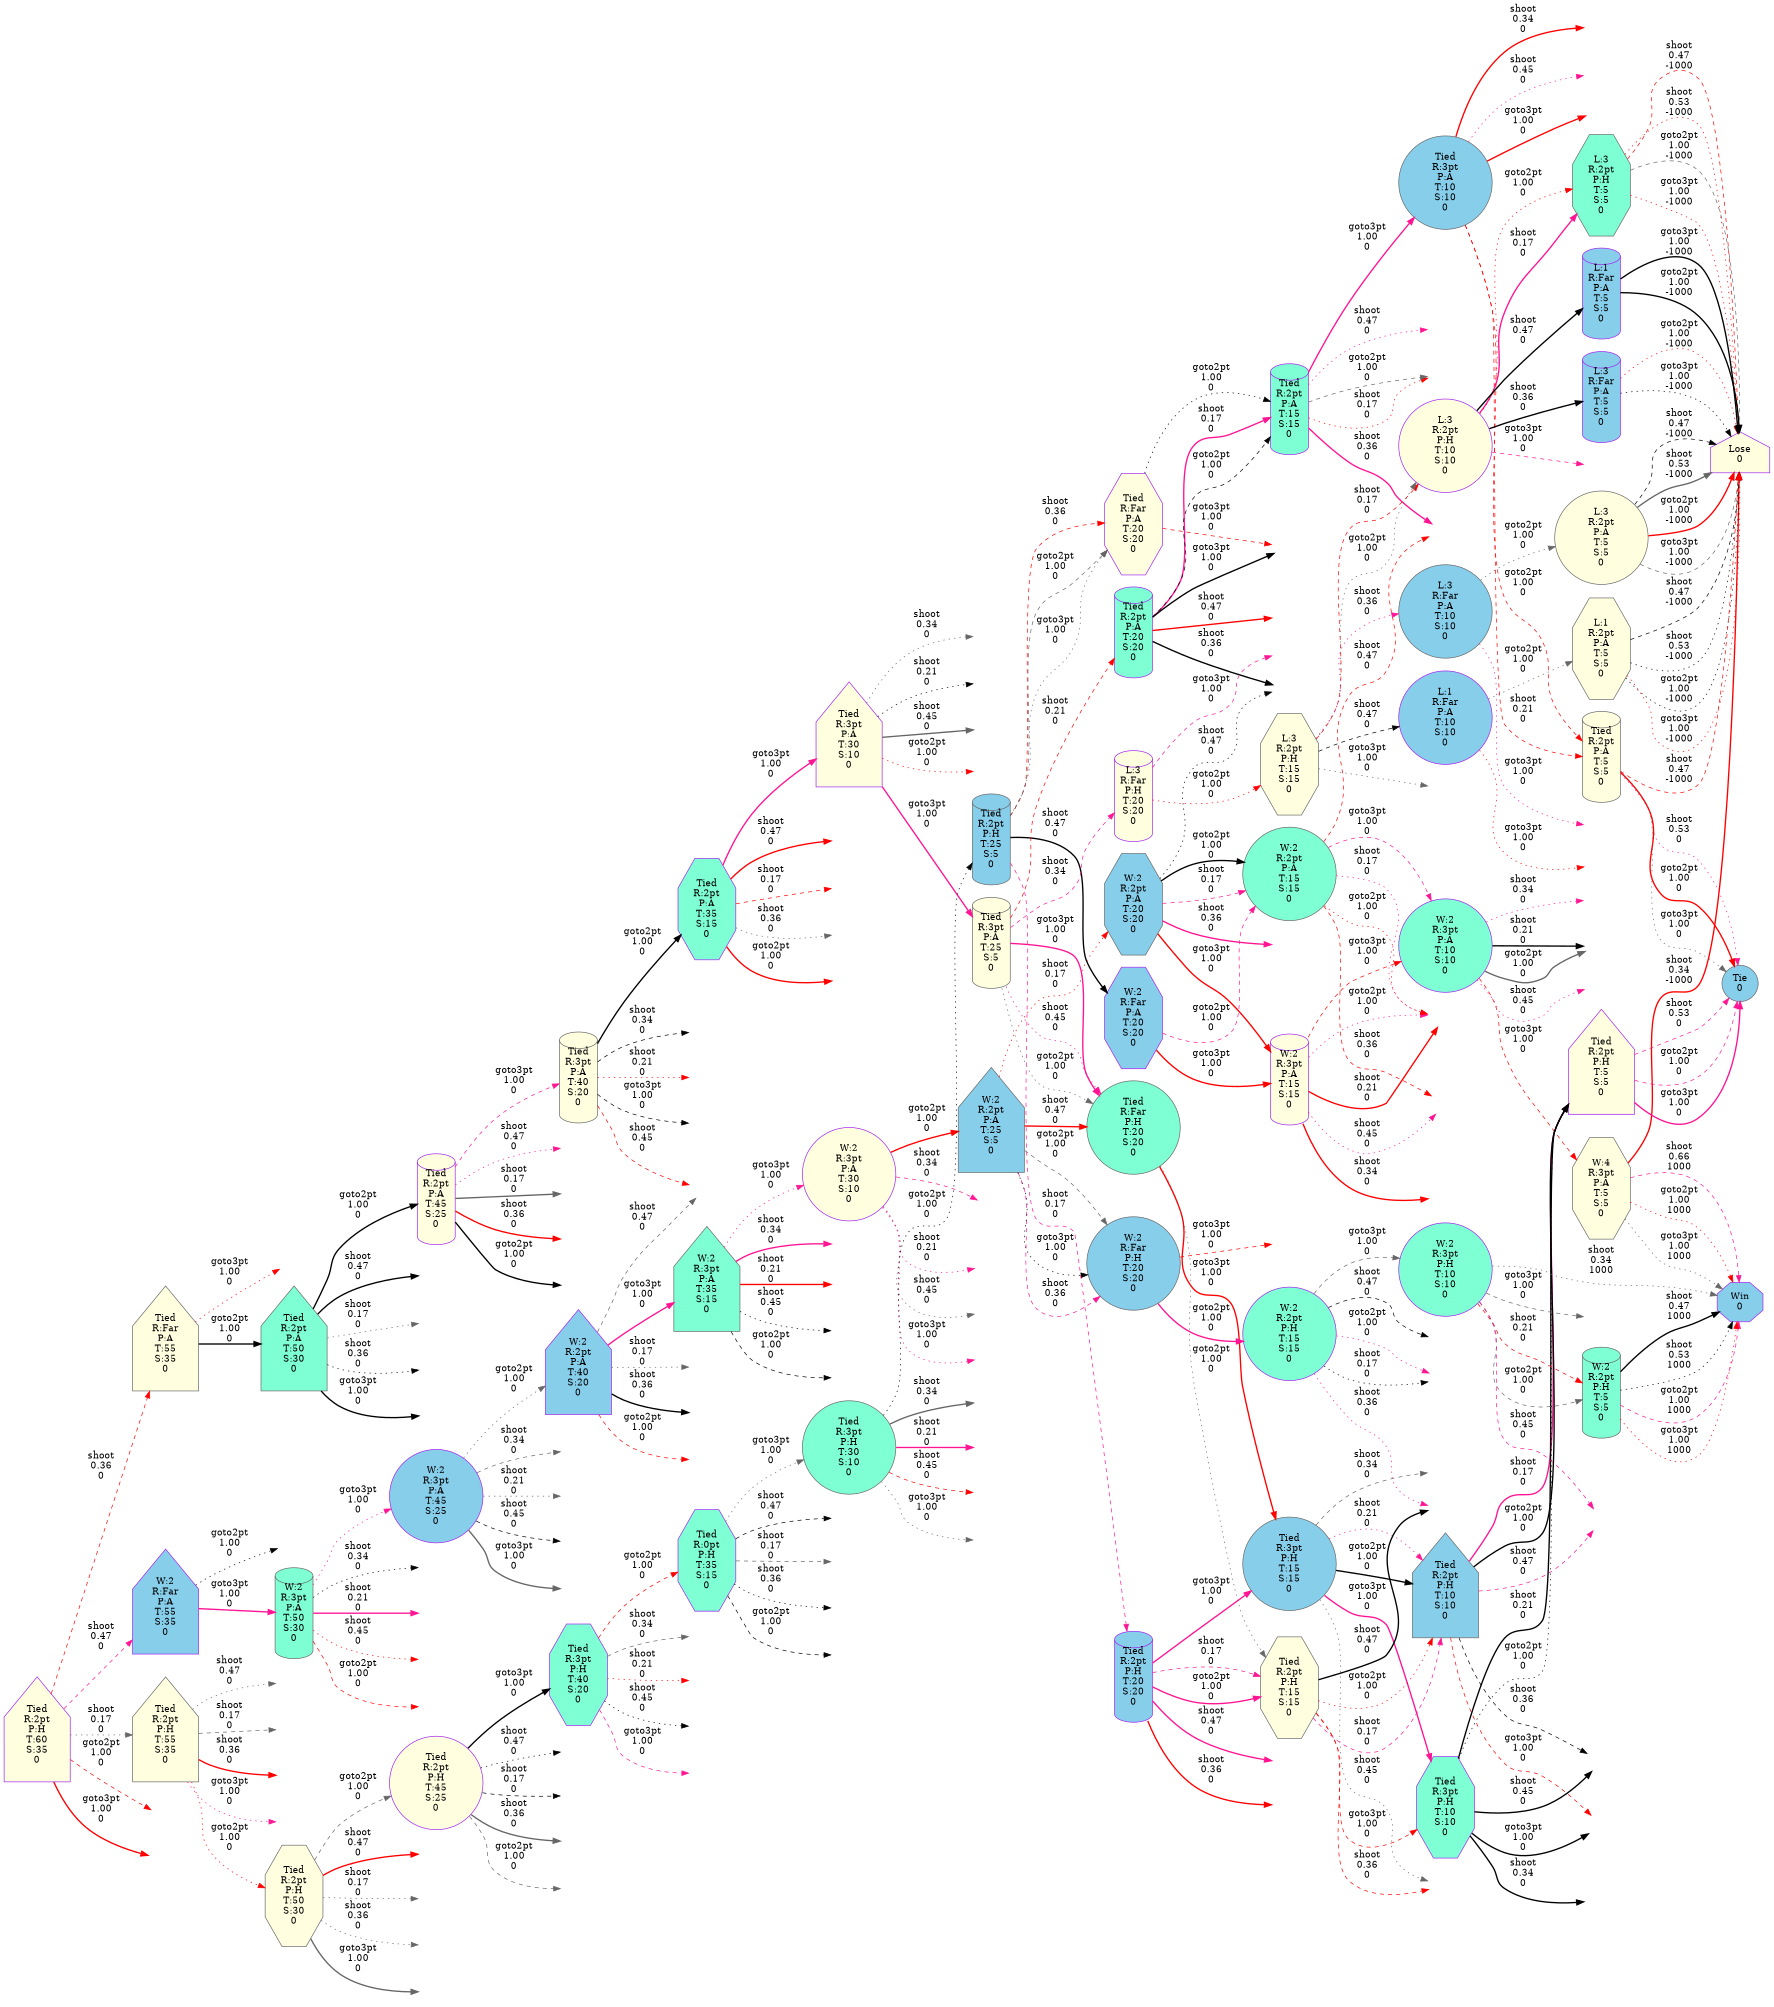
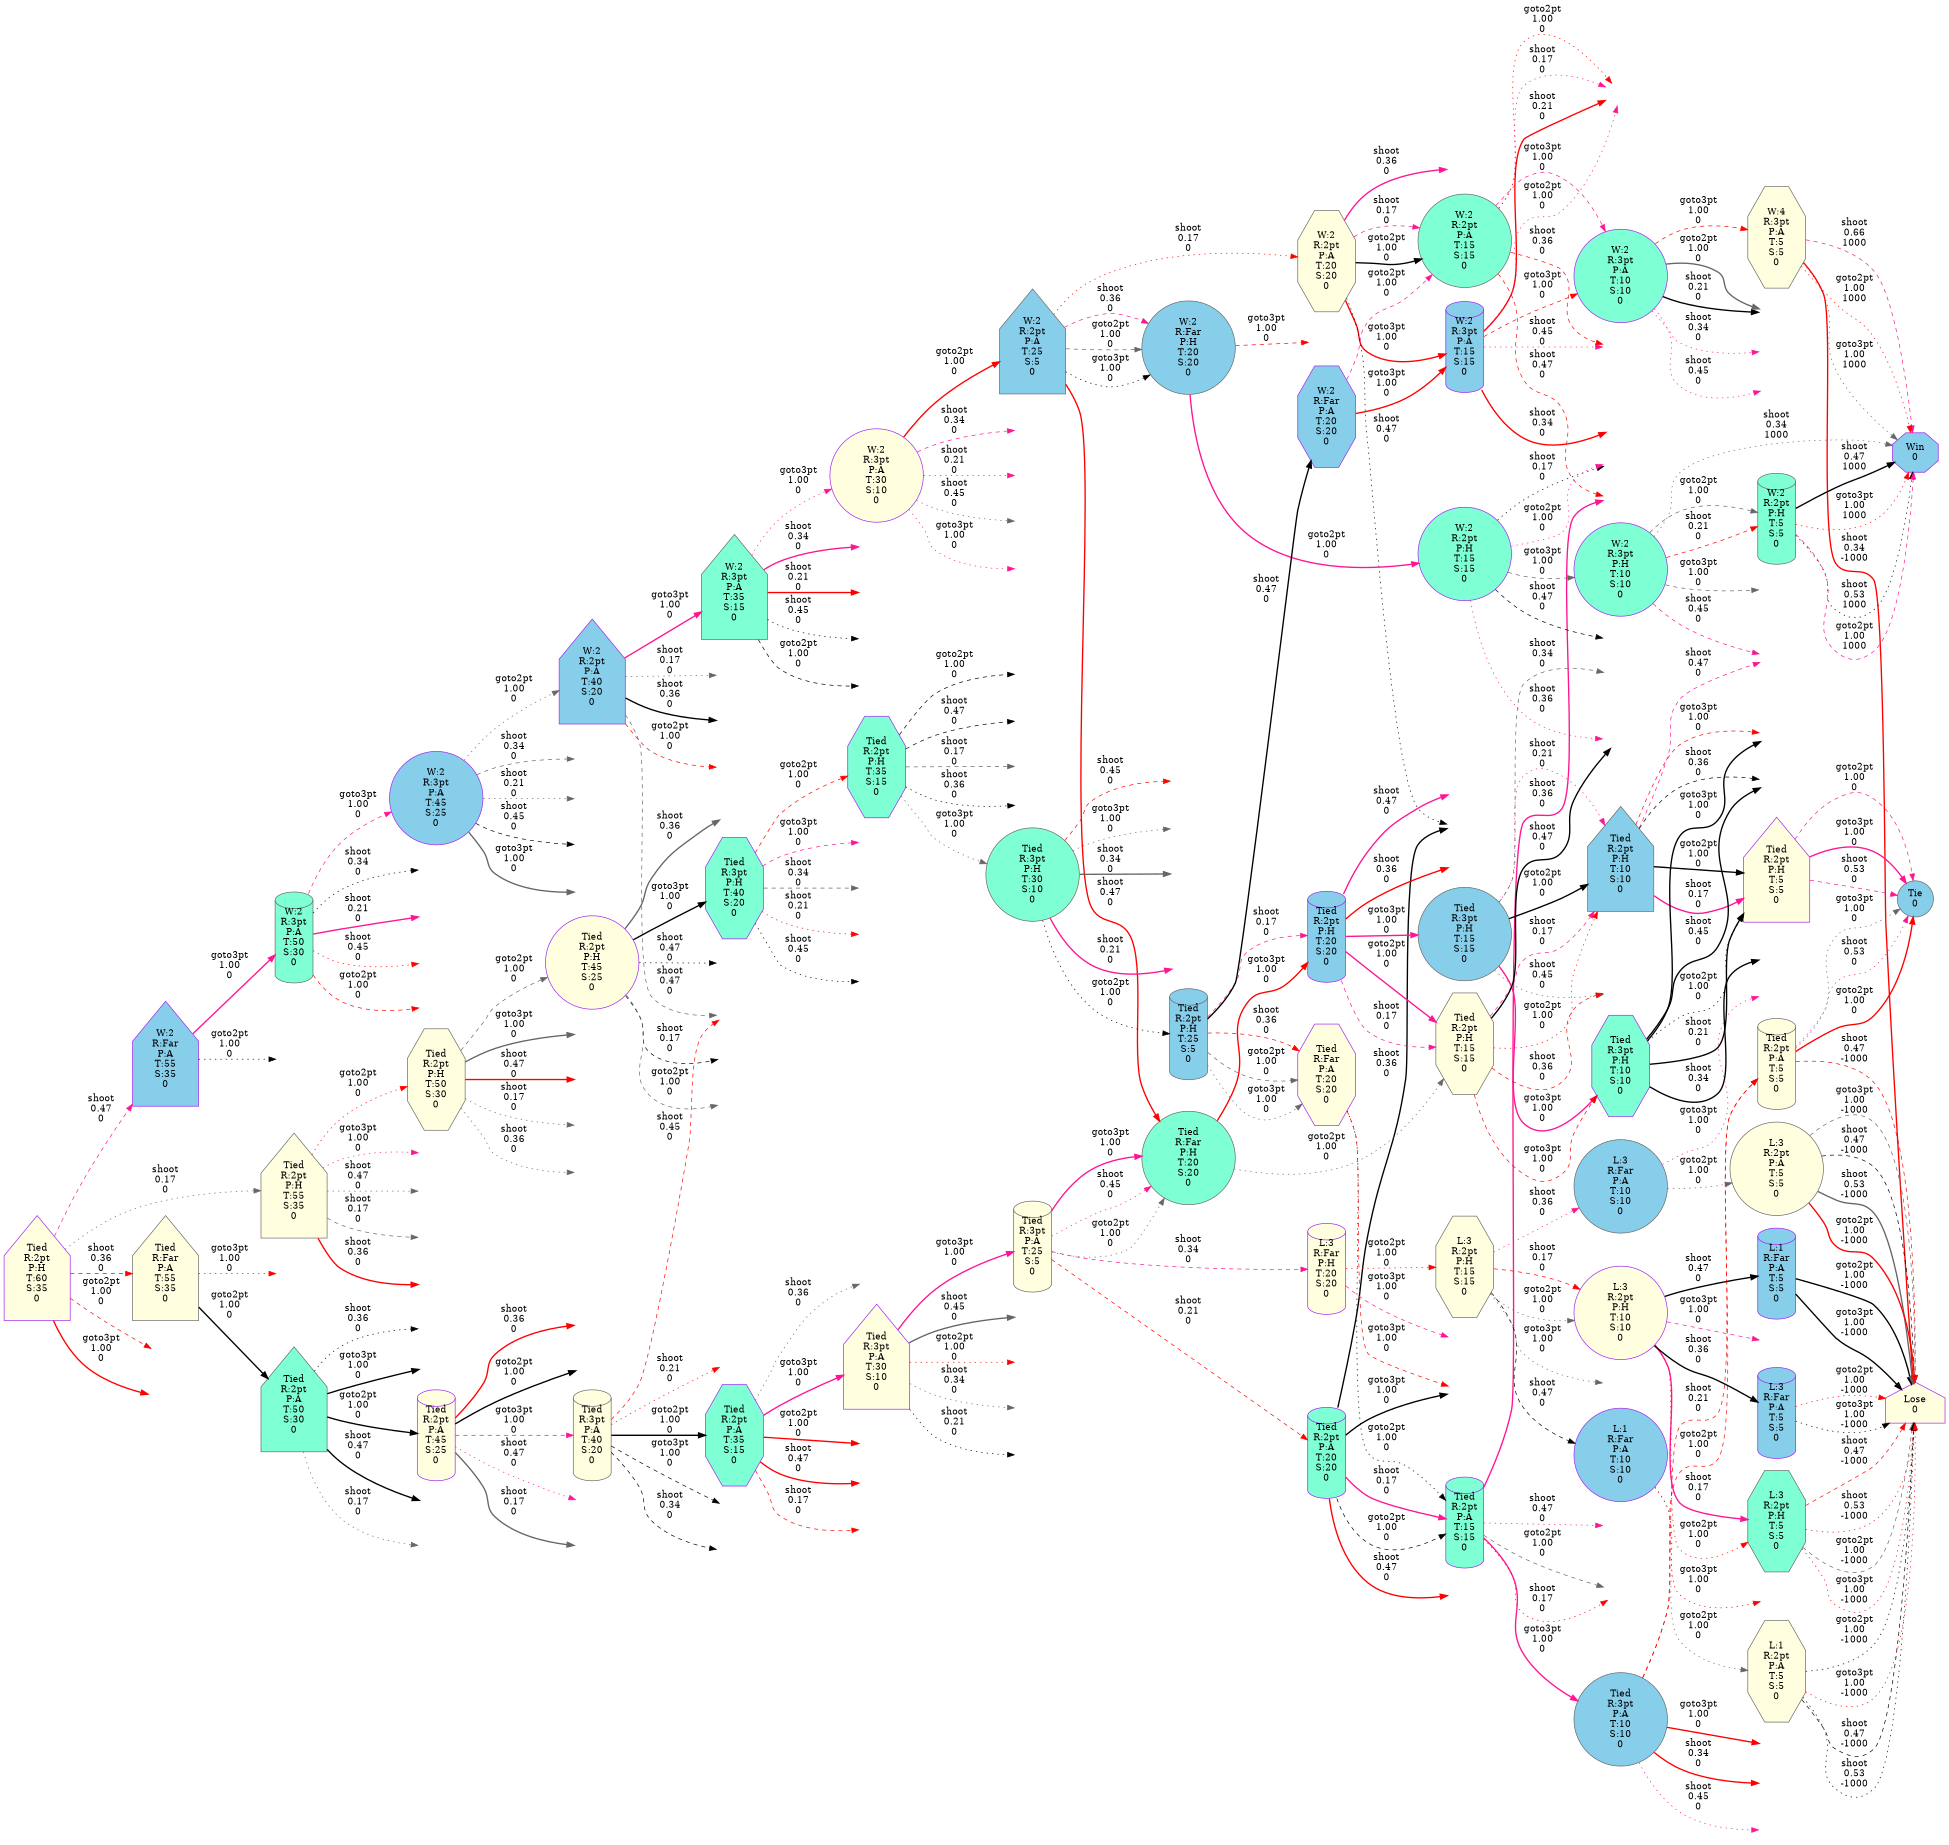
(1133, 904) -> (1327, 261)
(1289, 1080) -> (1465, 347)
(1237, 1323) -> (1238, 1029)
(339, 1539) -> (338, 846)
(707, 1560) -> (877, 767)
